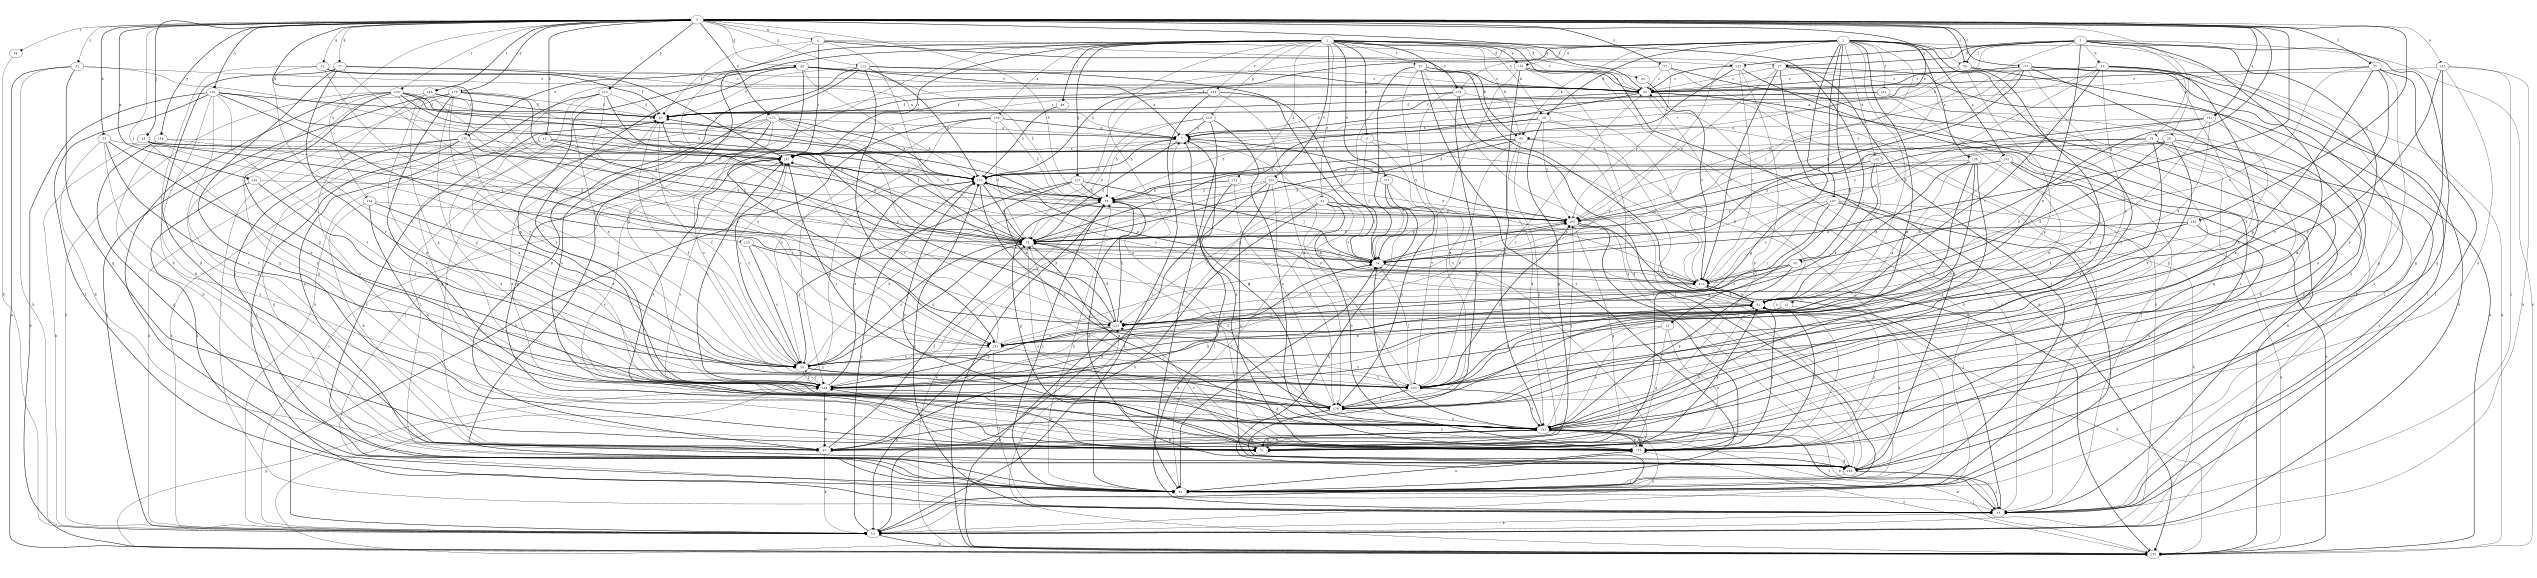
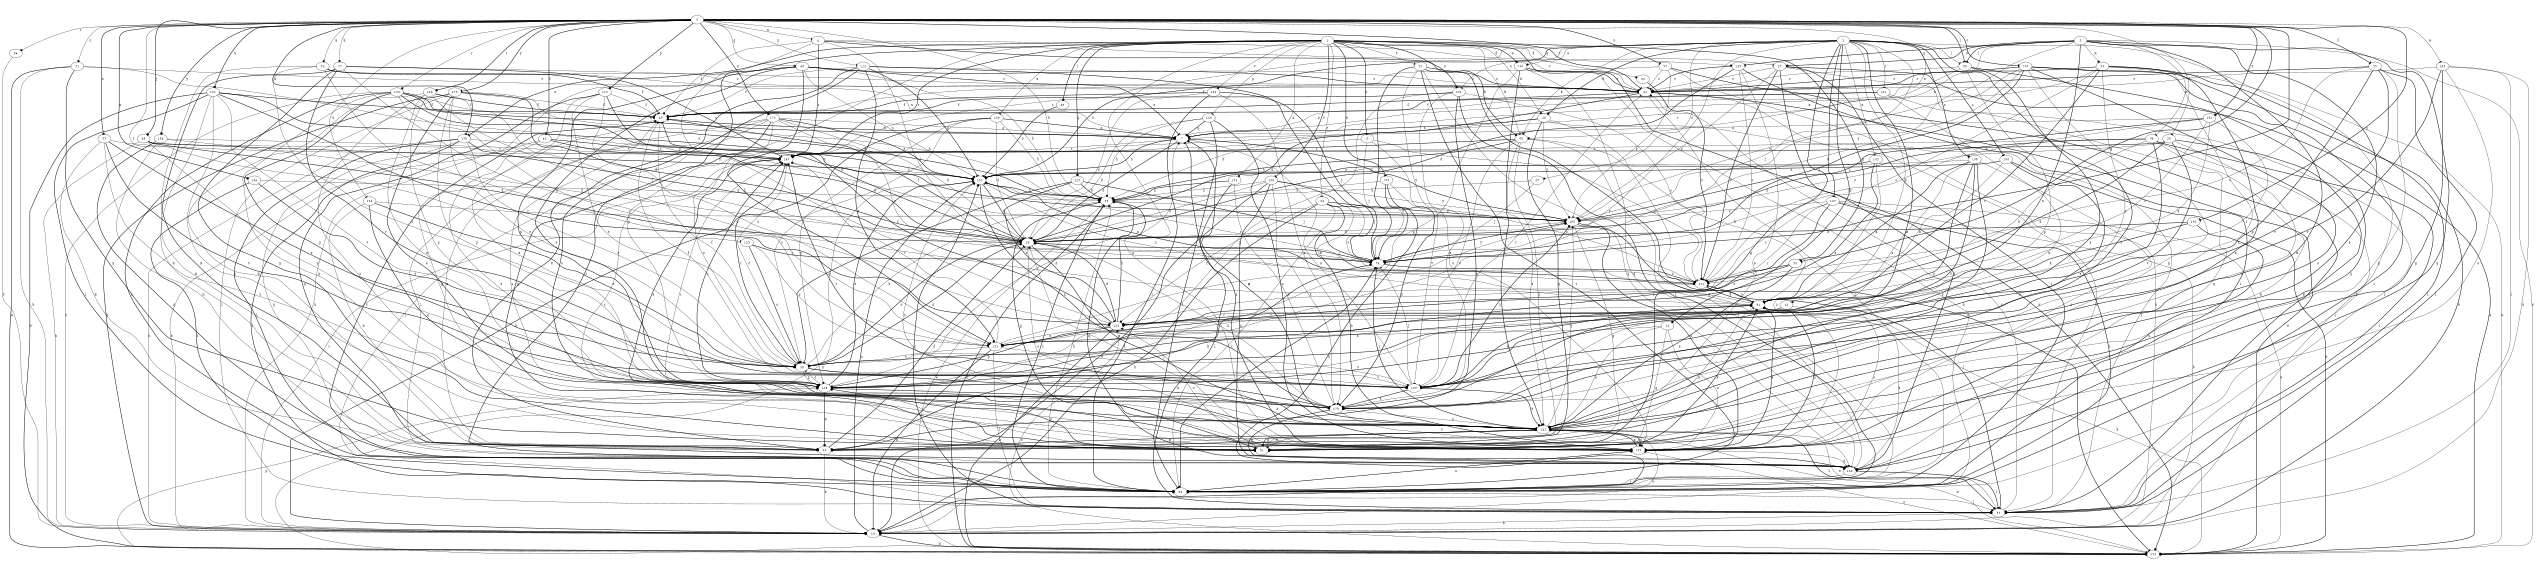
(1700, 27) -> (1700, 27)
none -> (920, 131)
none -> (1537, 180)
(1197, 427) -> (1197, 427)
